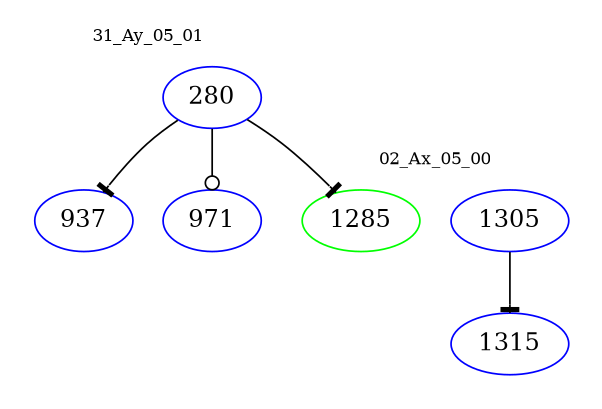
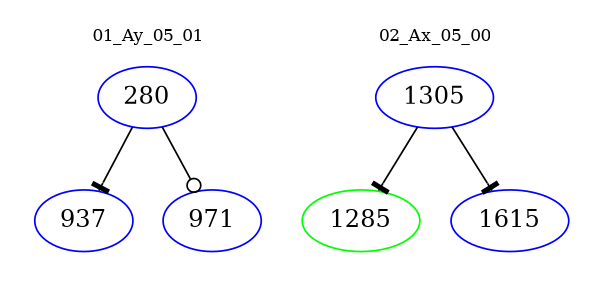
(148, 37) -> (148, 37)
(300, 159) -> (400, 155)
(510, 344) -> (510, 221)
